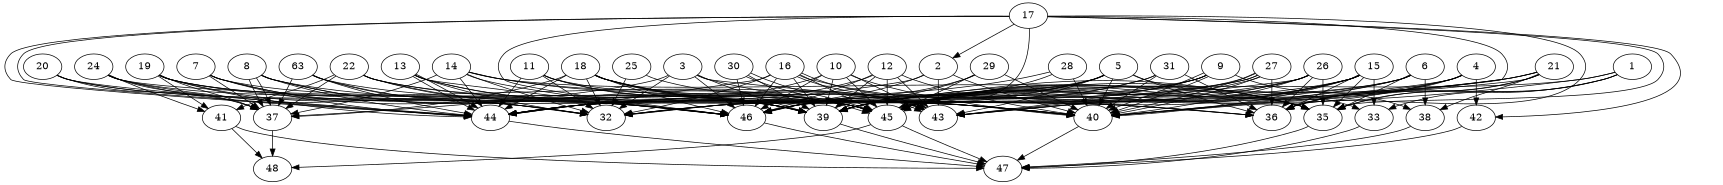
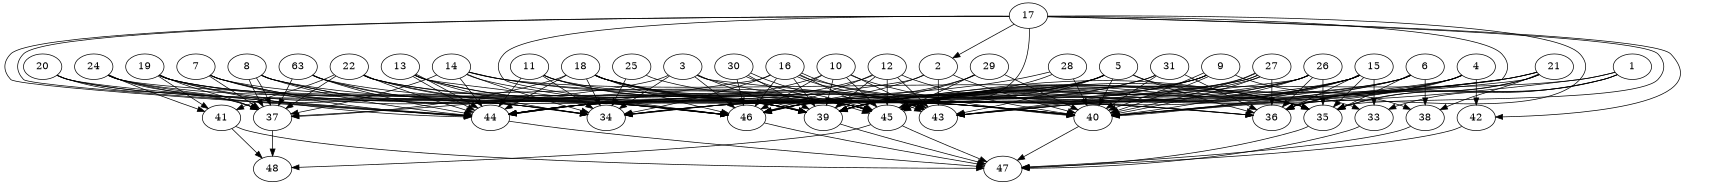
none -> (415, 94)
(606, 118) -> (606, 118)
